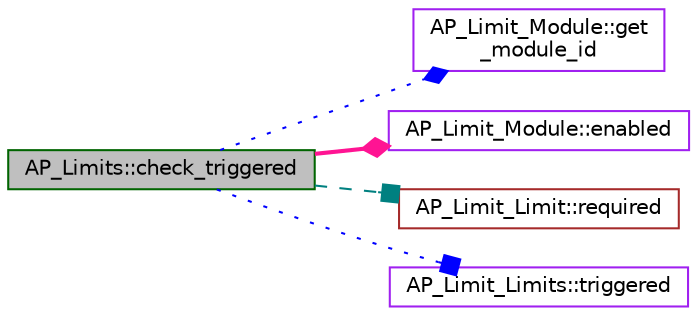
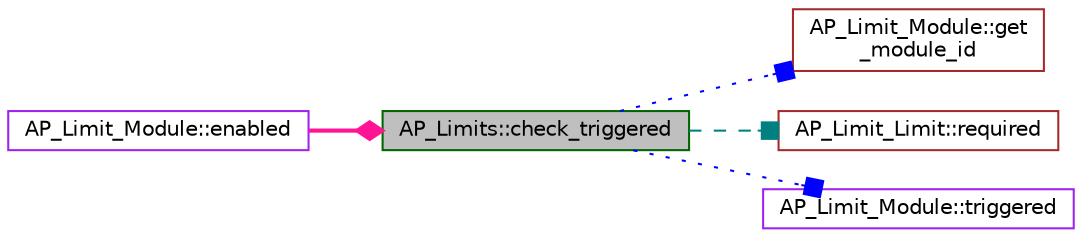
(539, 40) -> (918, 40)
(322, 115) -> (696, 93)
(339, 151) -> (333, 131)
(539, 287) -> (918, 209)
